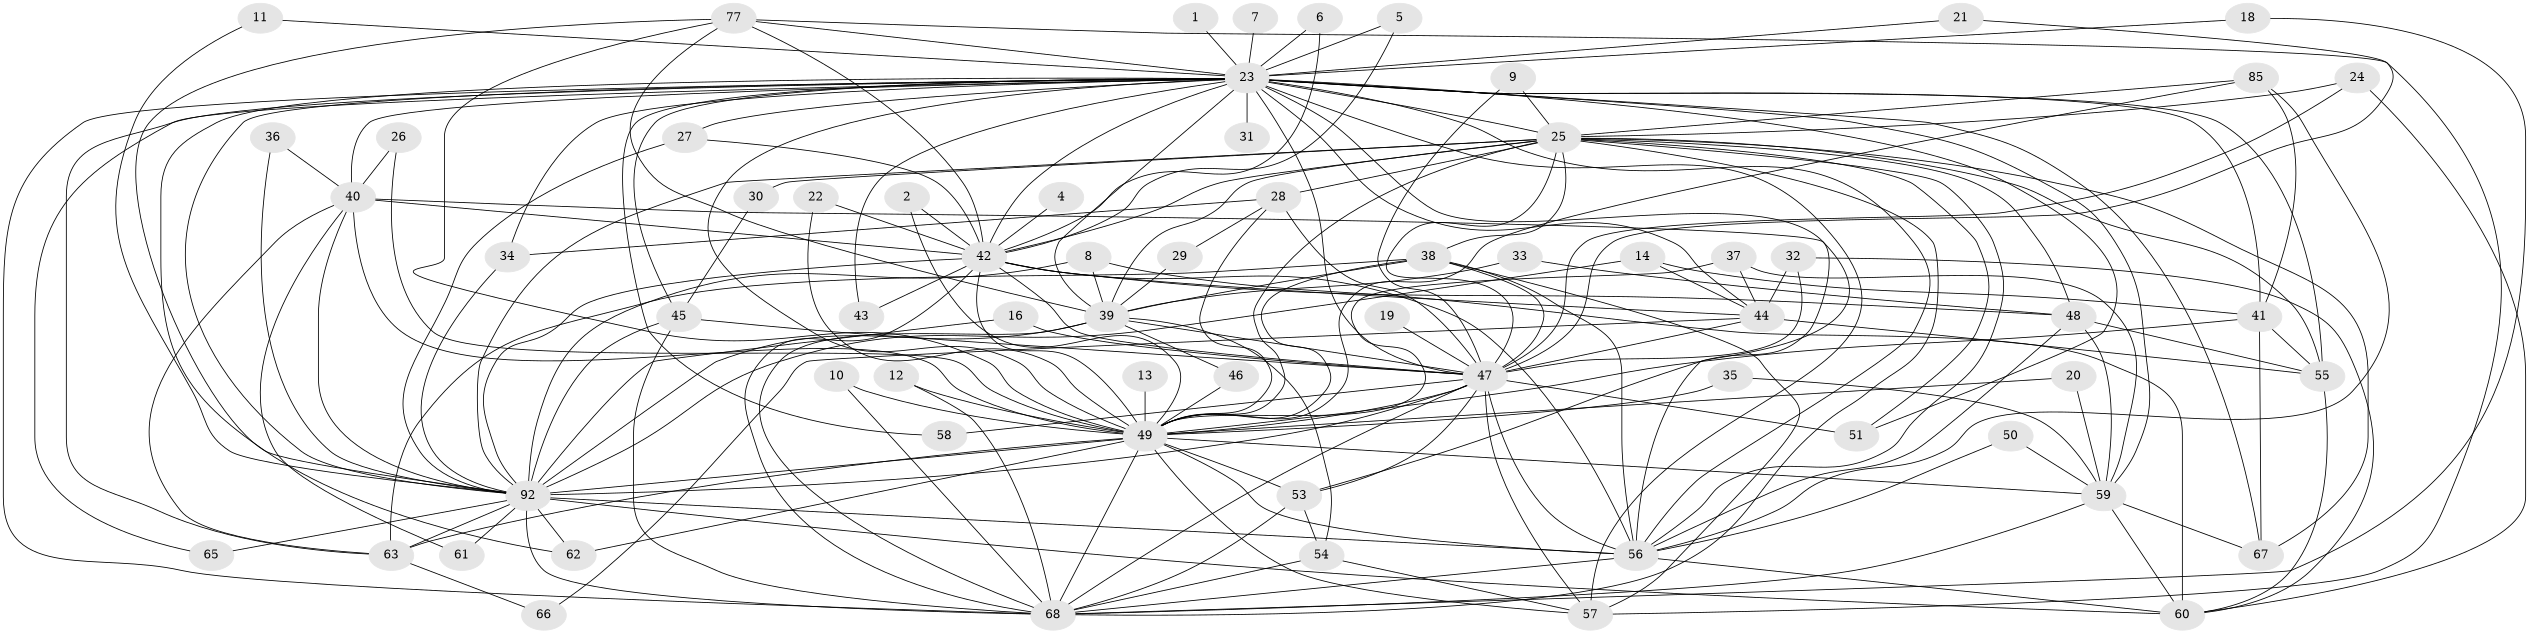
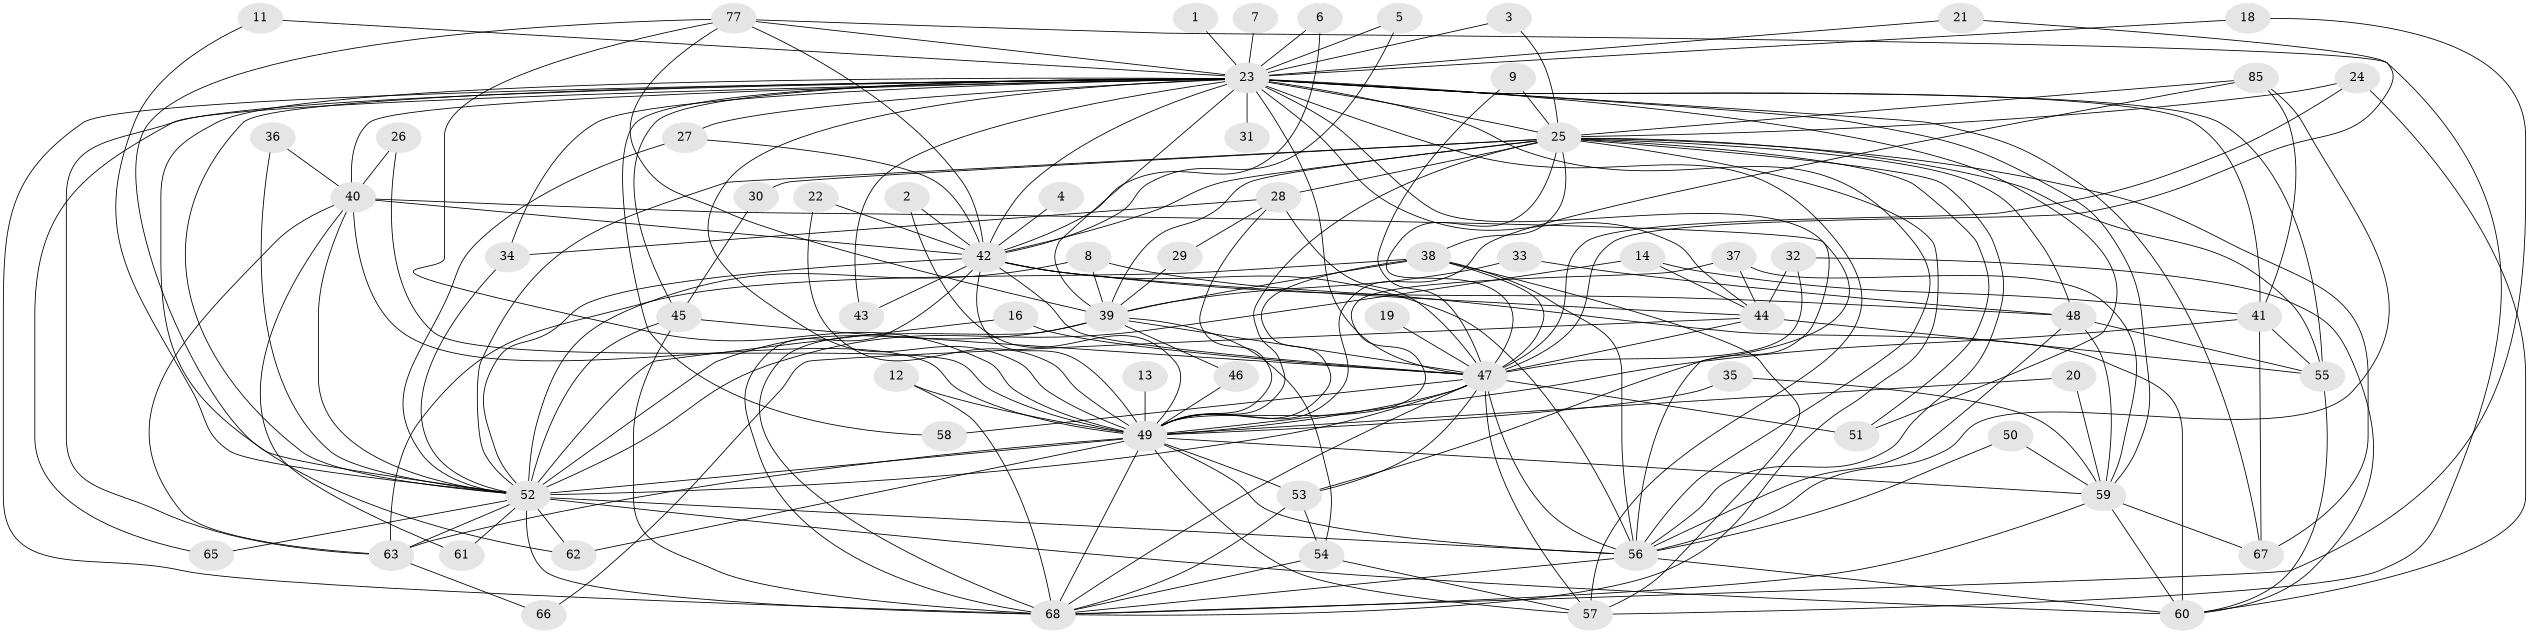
none -> (1509, 18)
(837, 376) -> none
(528, 496) -> (528, 496)
